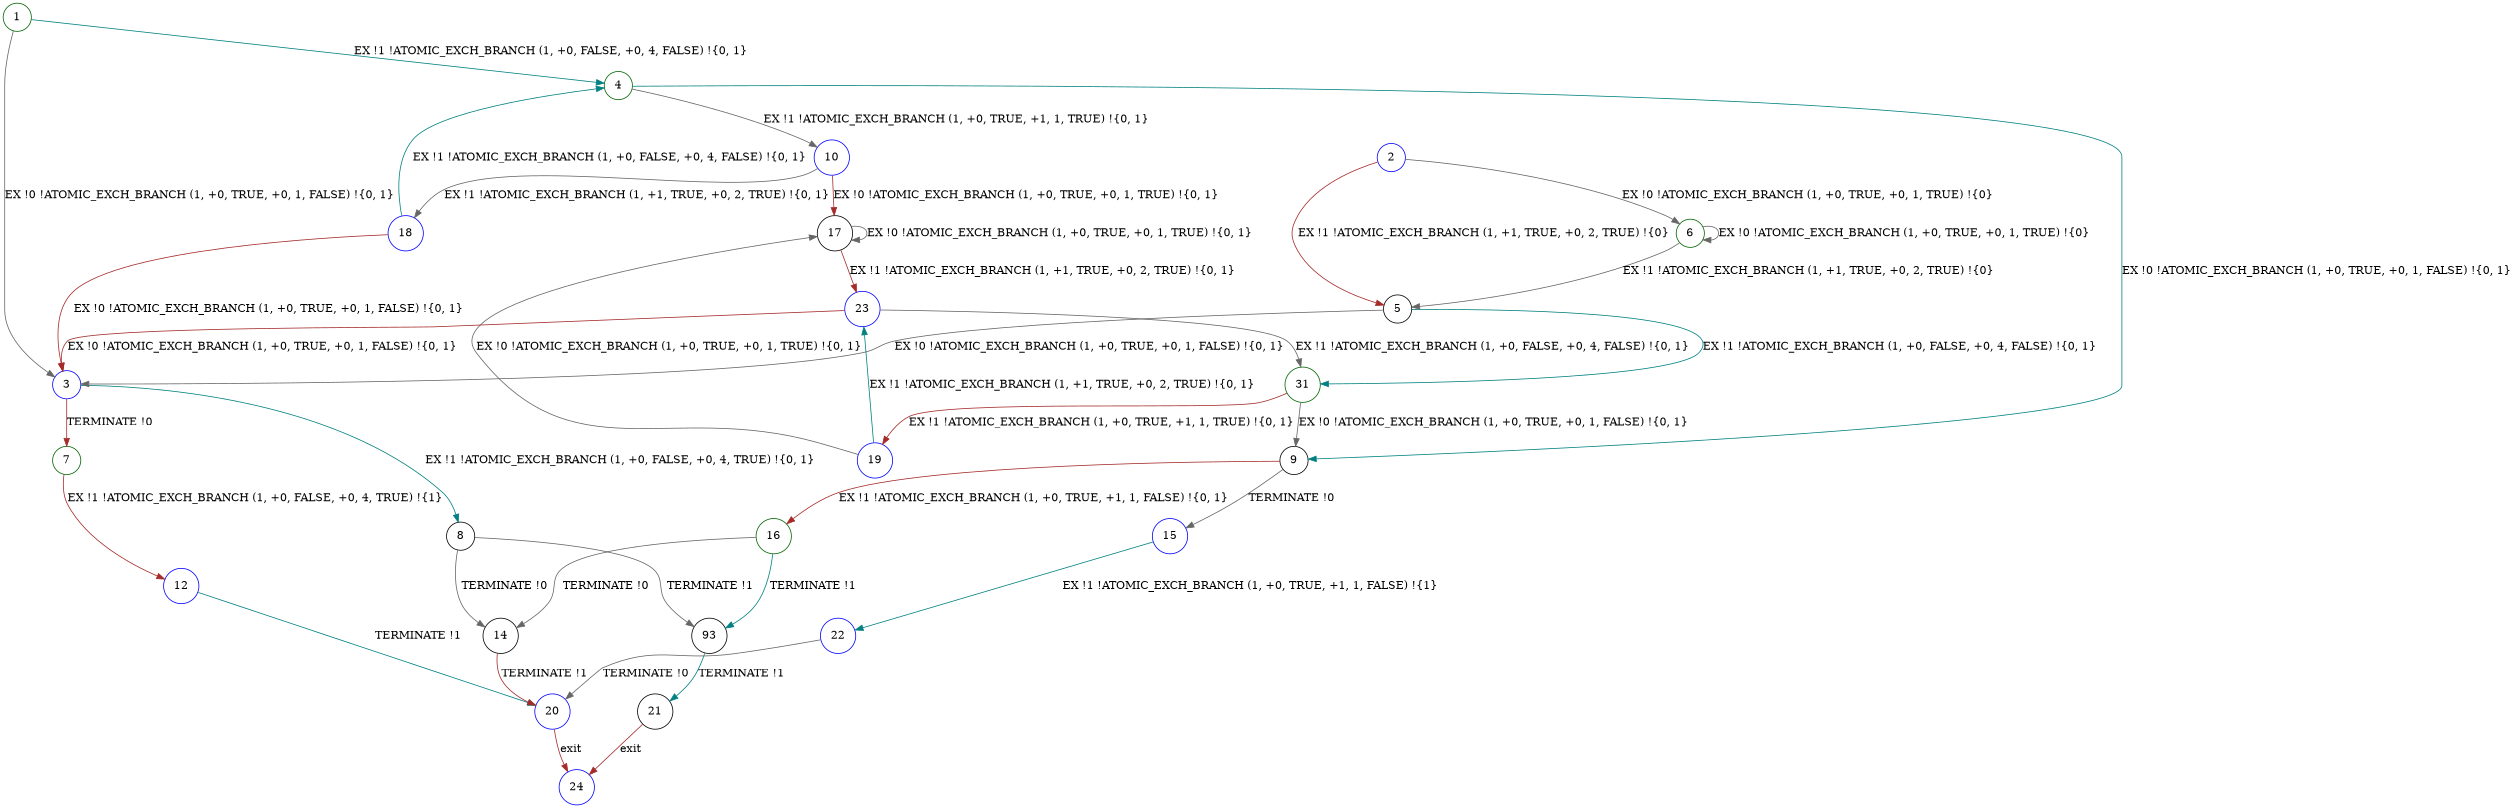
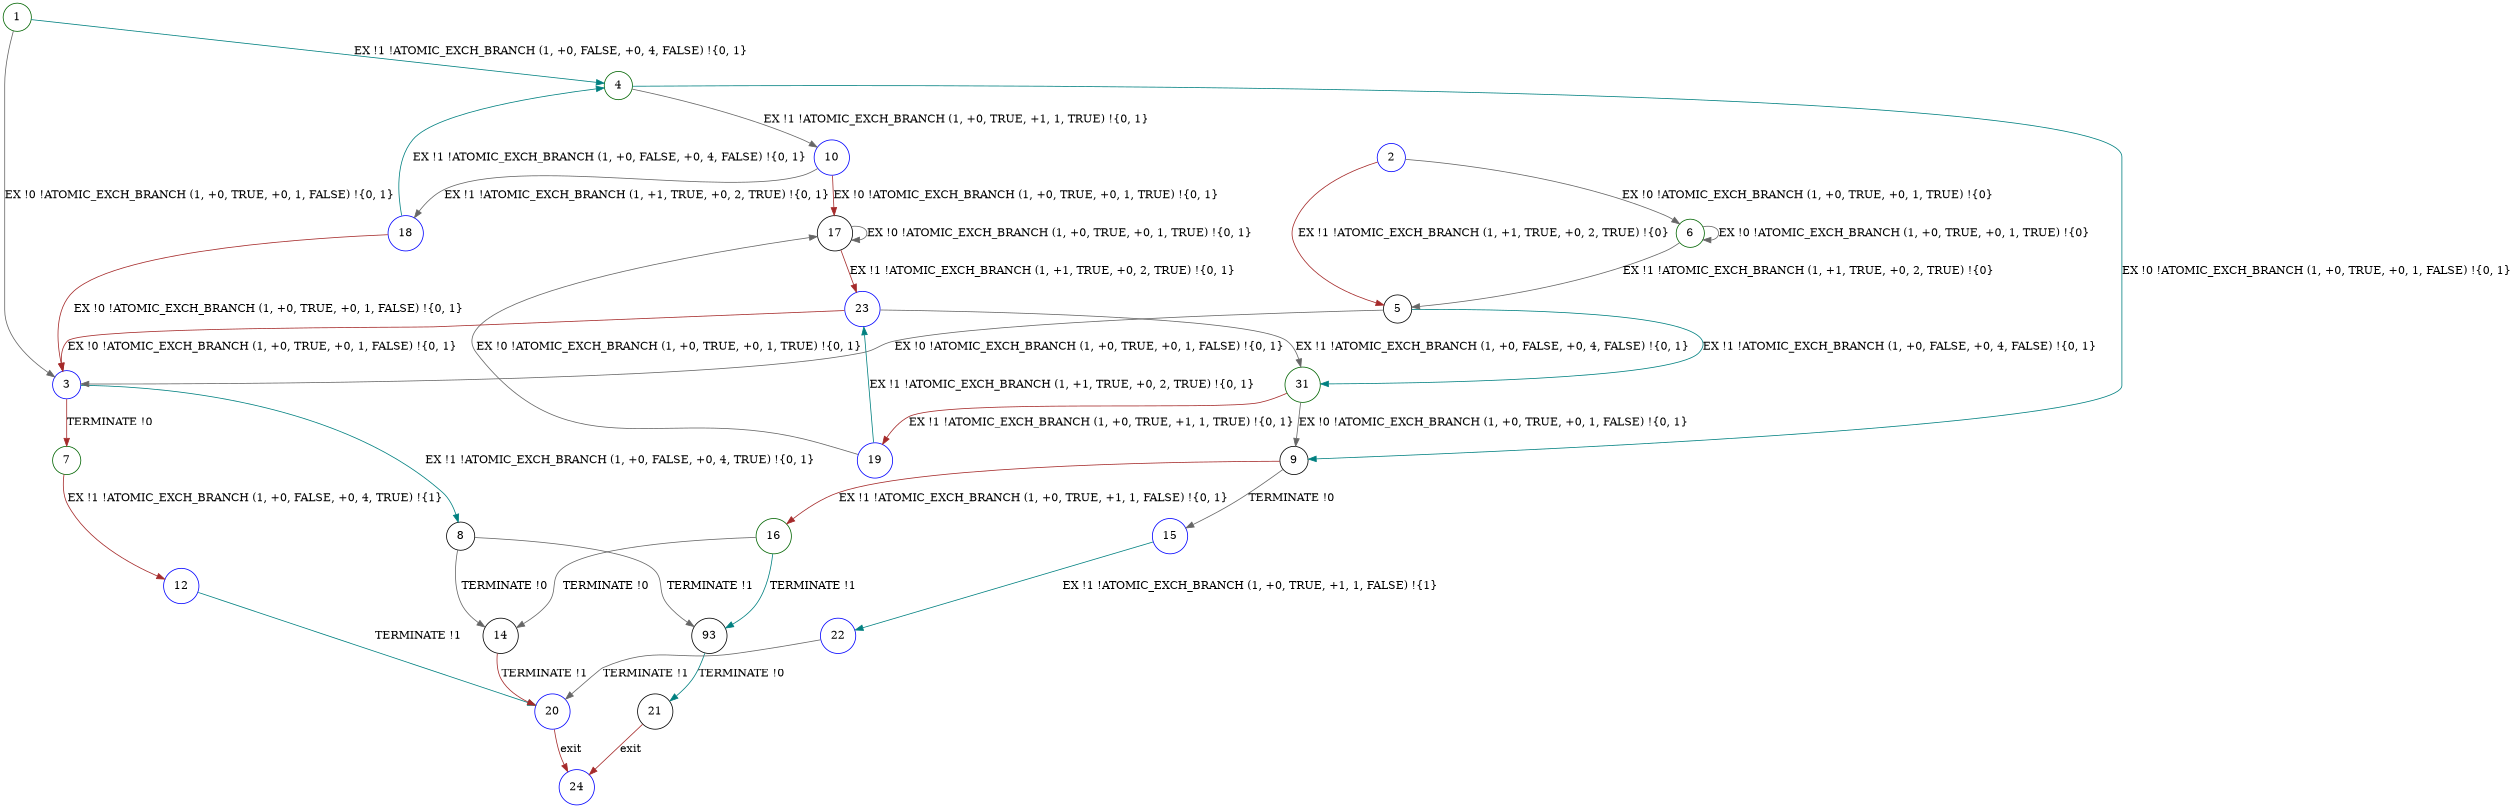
(646, 674) -> (646, 674)
(742, 674) -> (742, 674)
